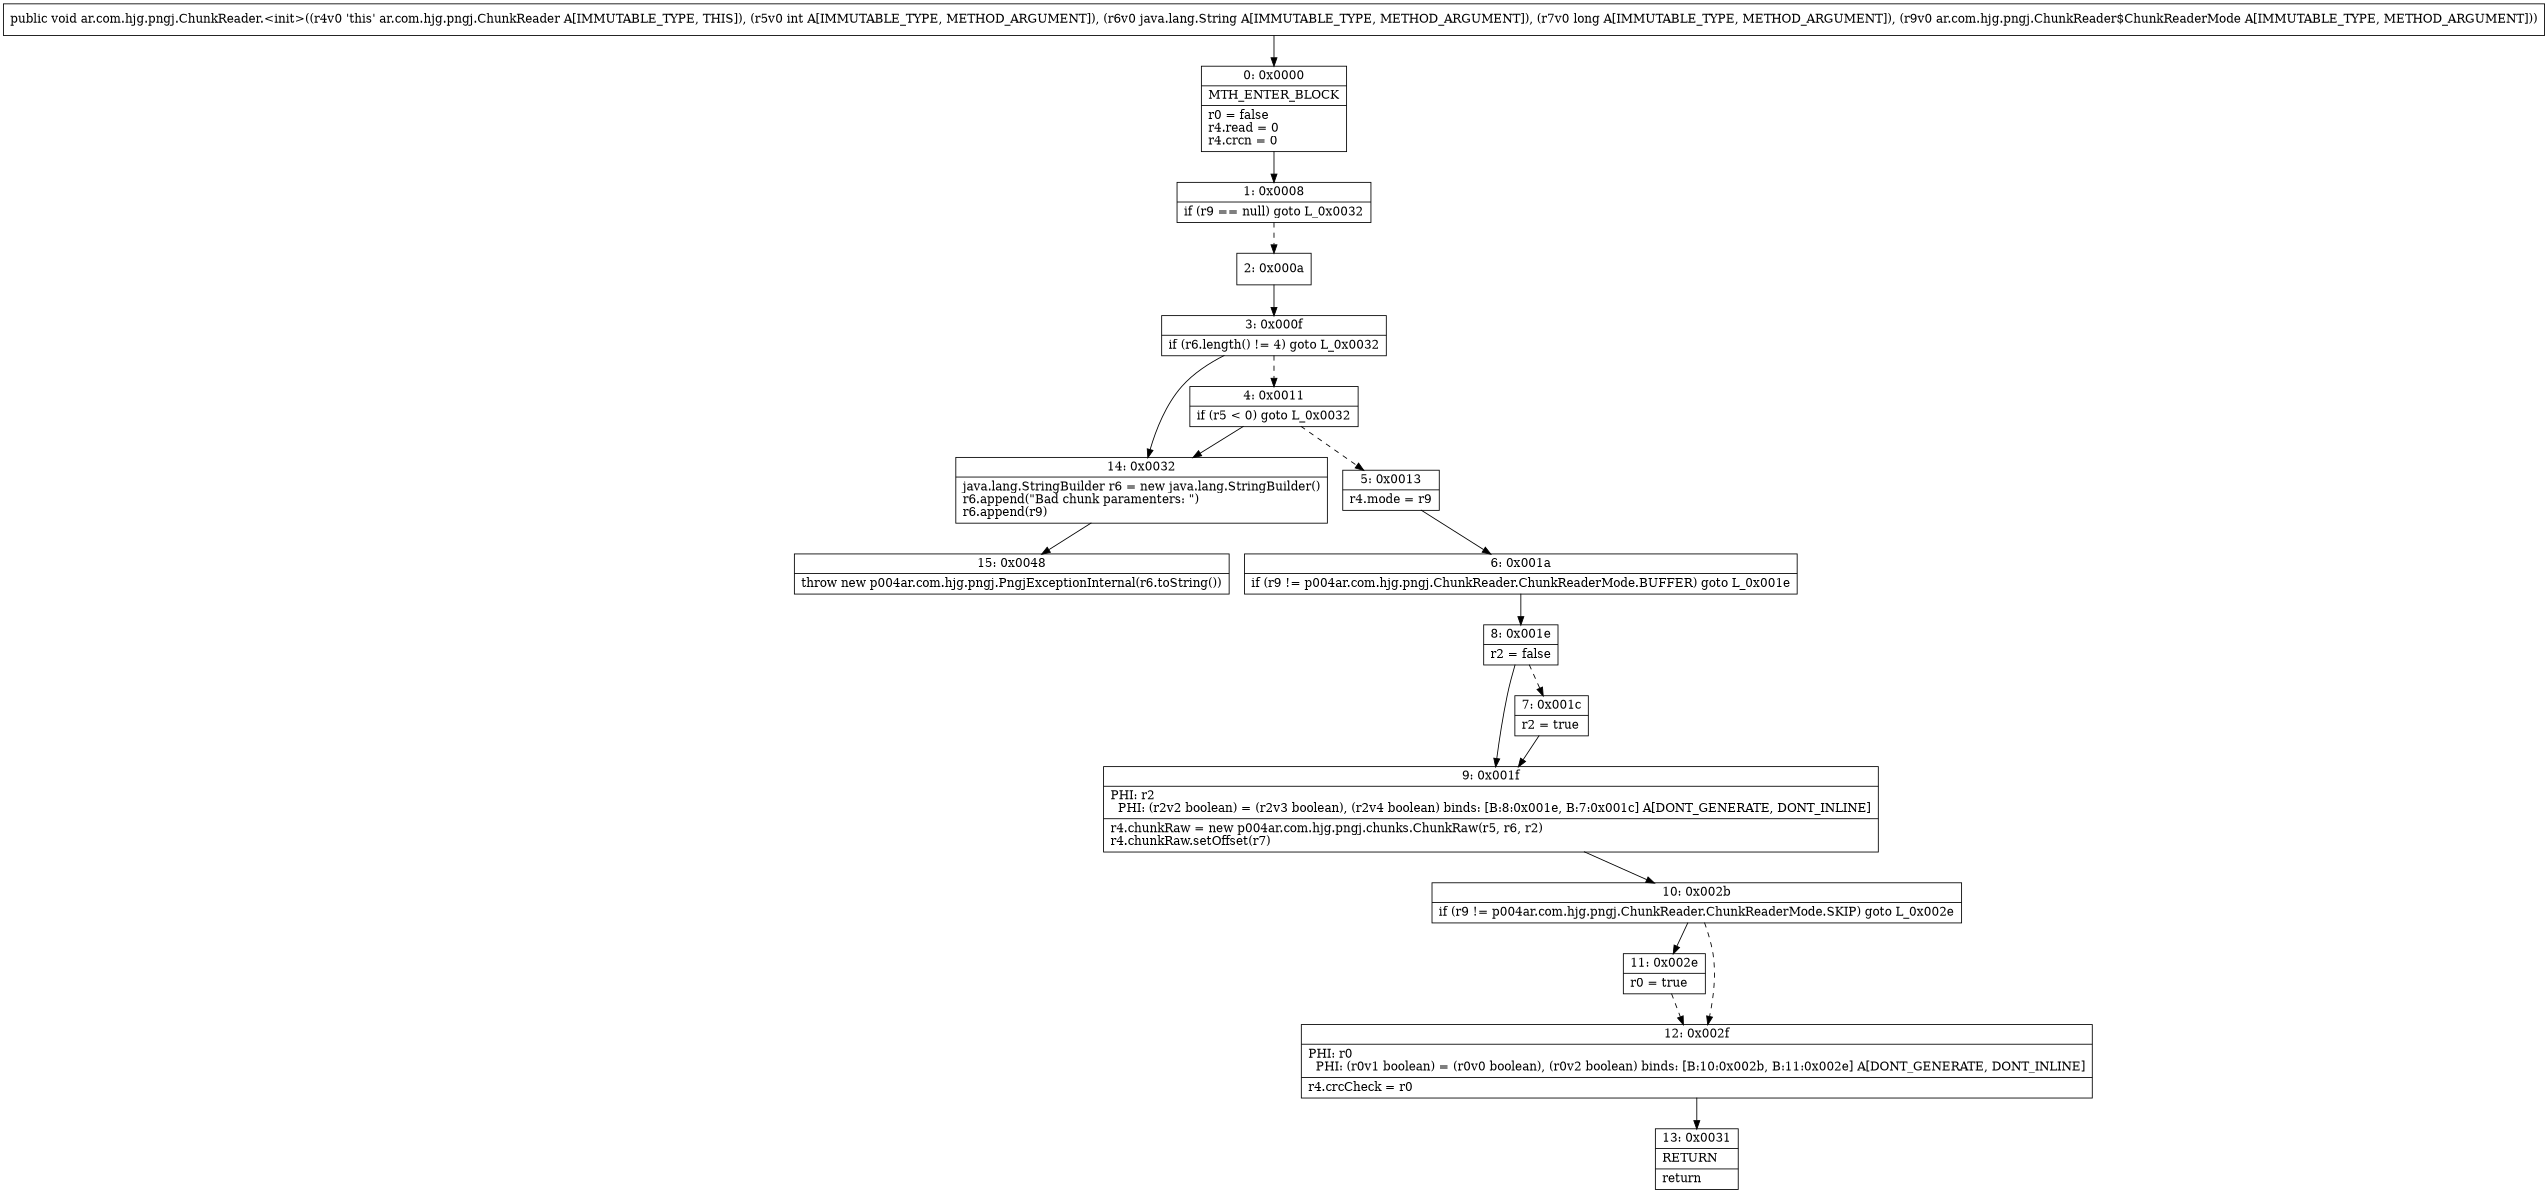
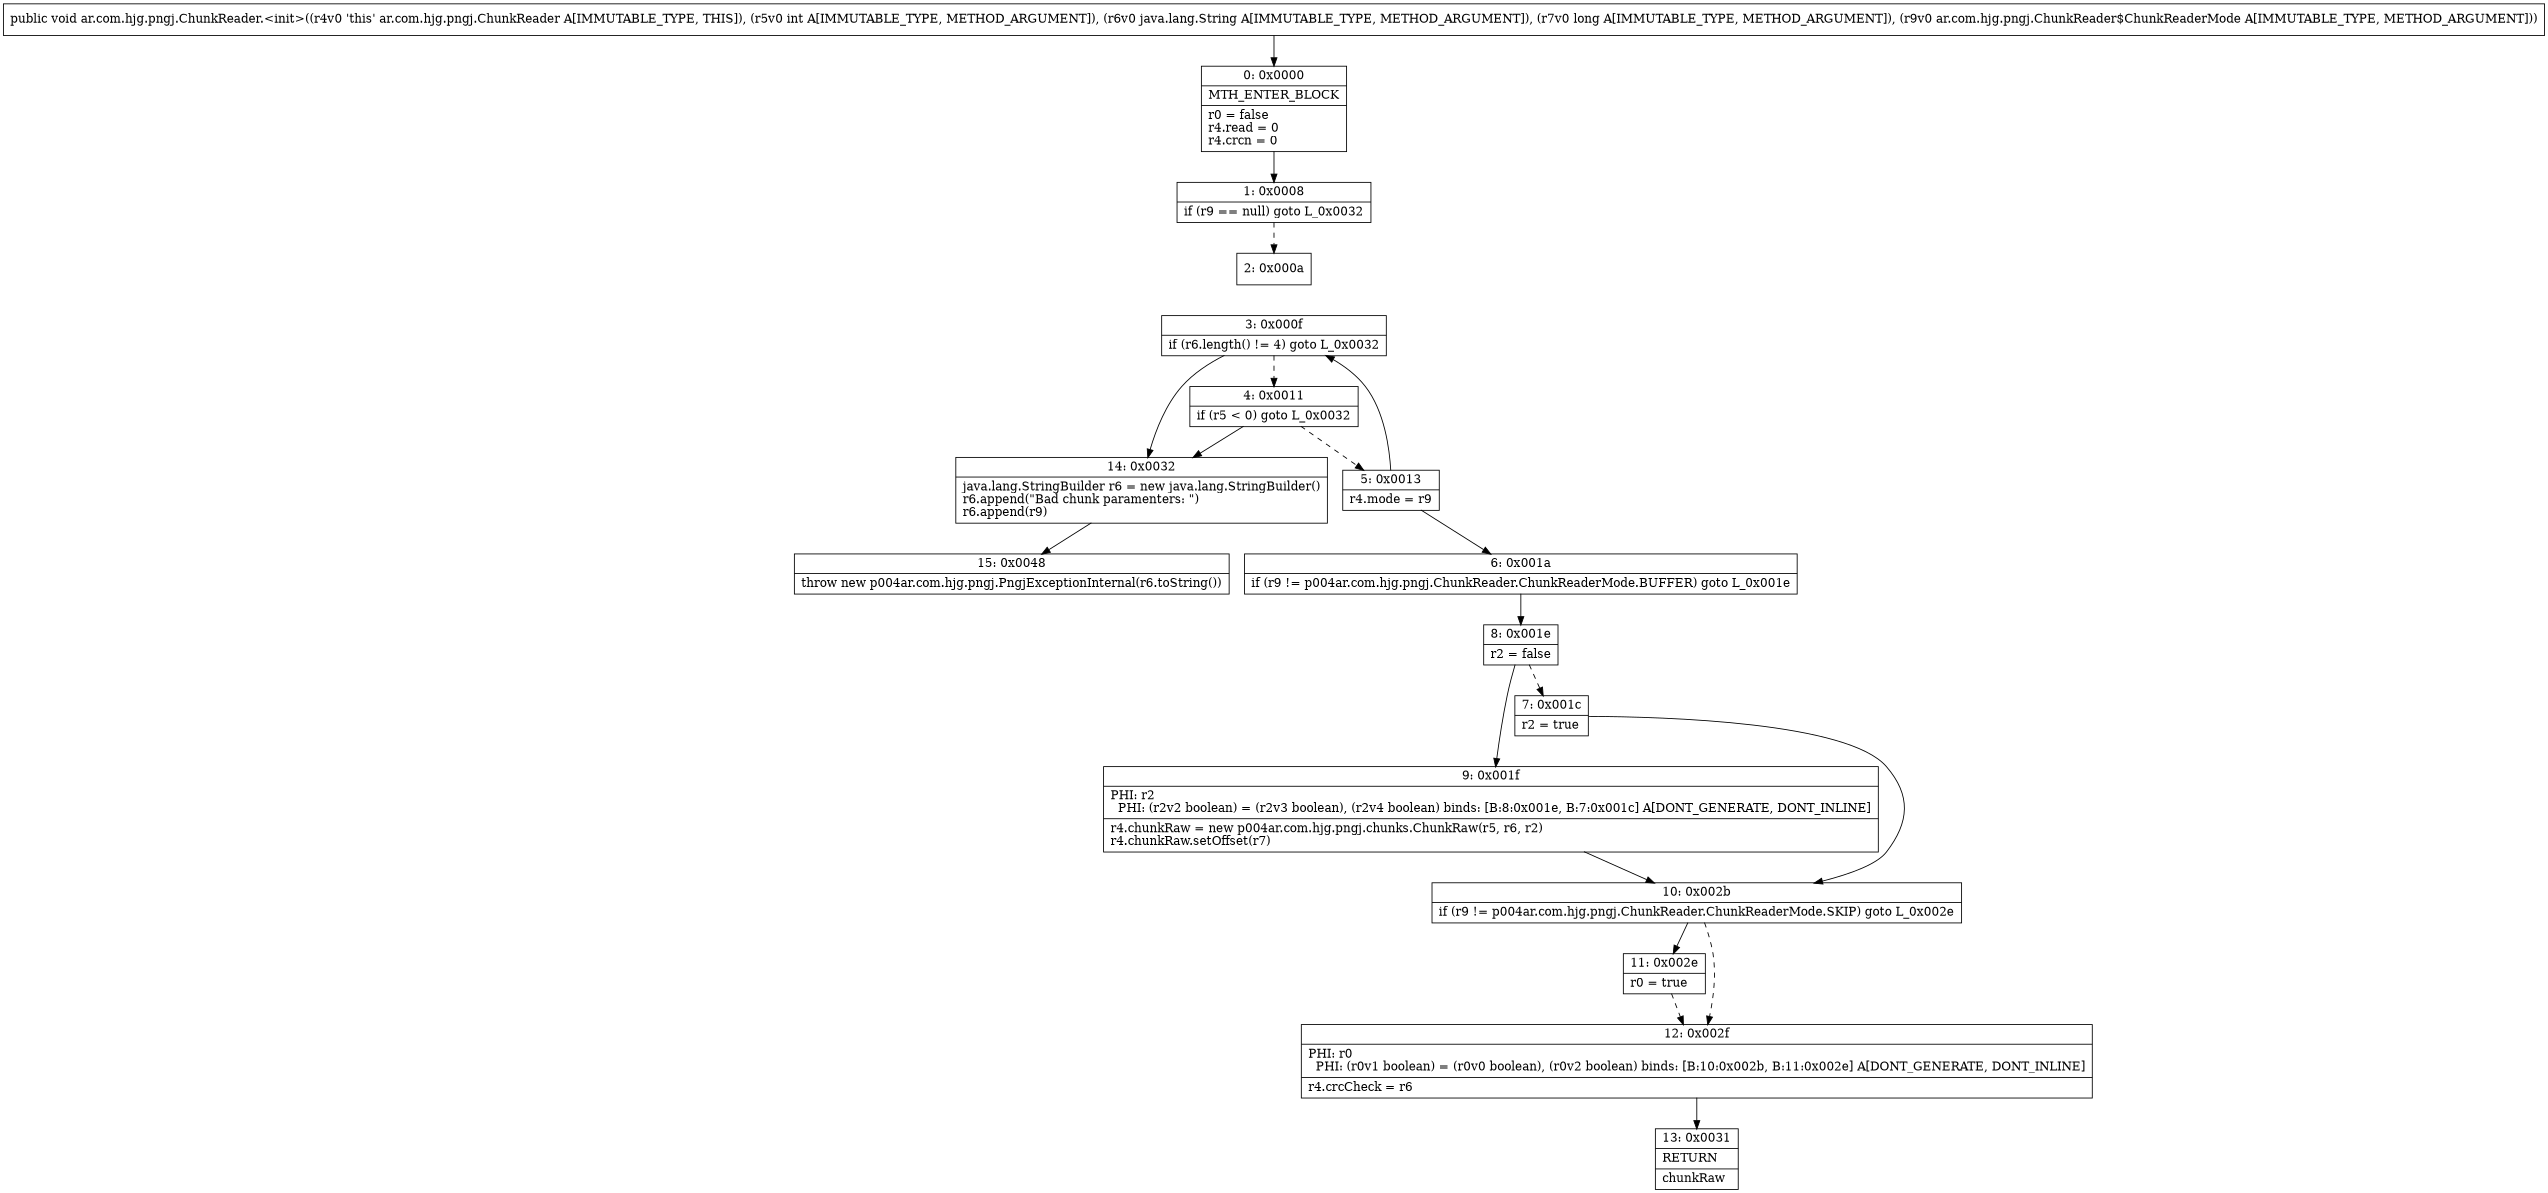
(1274, 296) -> (1377, 407)
(1531, 748) -> (1823, 737)
(1361, 1087) -> (1361, 1087)
(1682, 1179) -> (1694, 1179)
